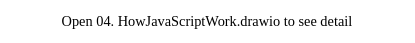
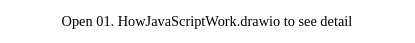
(207, 21) -> (207, 21)
